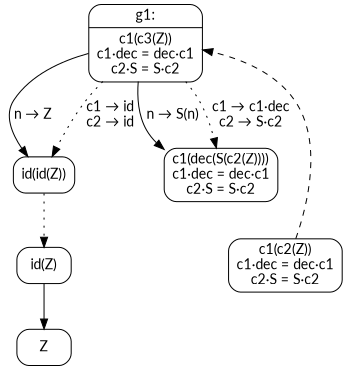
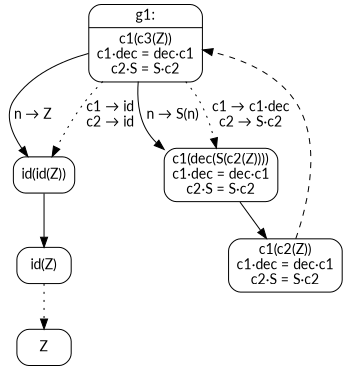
(44, 215) -> (44, 215)
none -> (250, 216)
(44, 301) -> (44, 301)
